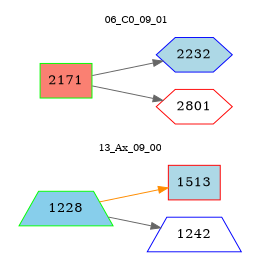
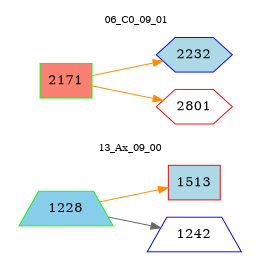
(123, 69) -> (123, 69)
(123, 92) -> (123, 92)
